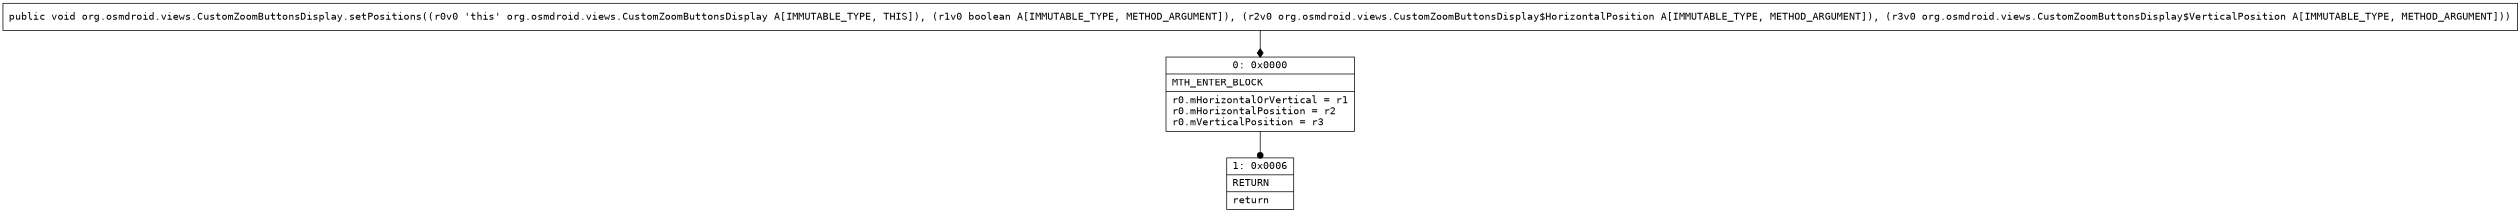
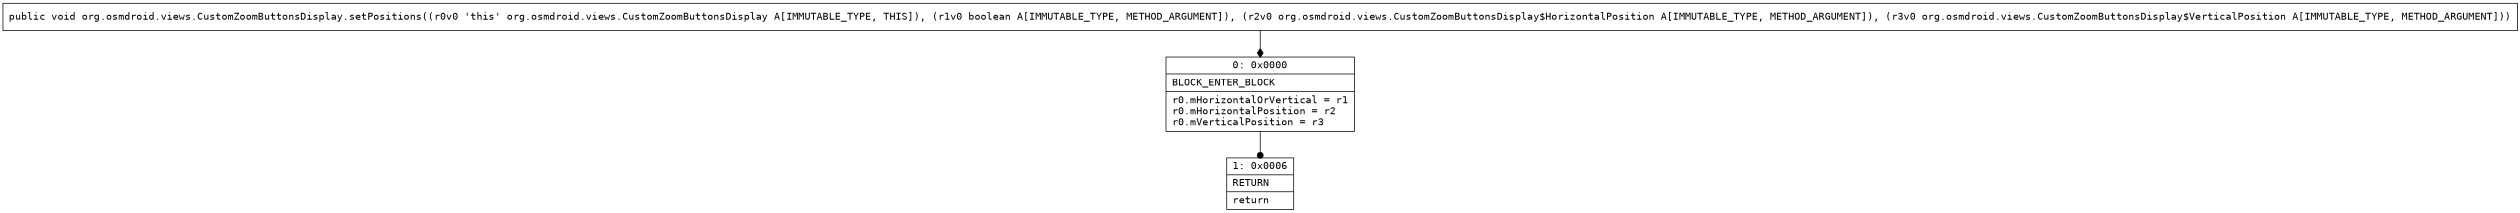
(1218, 82) -> (1224, 82)
